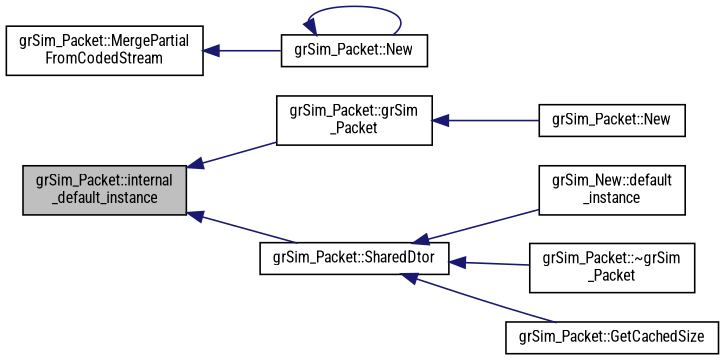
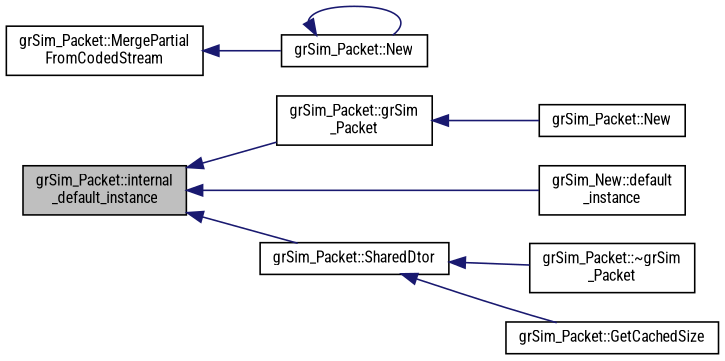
(484, 224) -> (371, 190)
